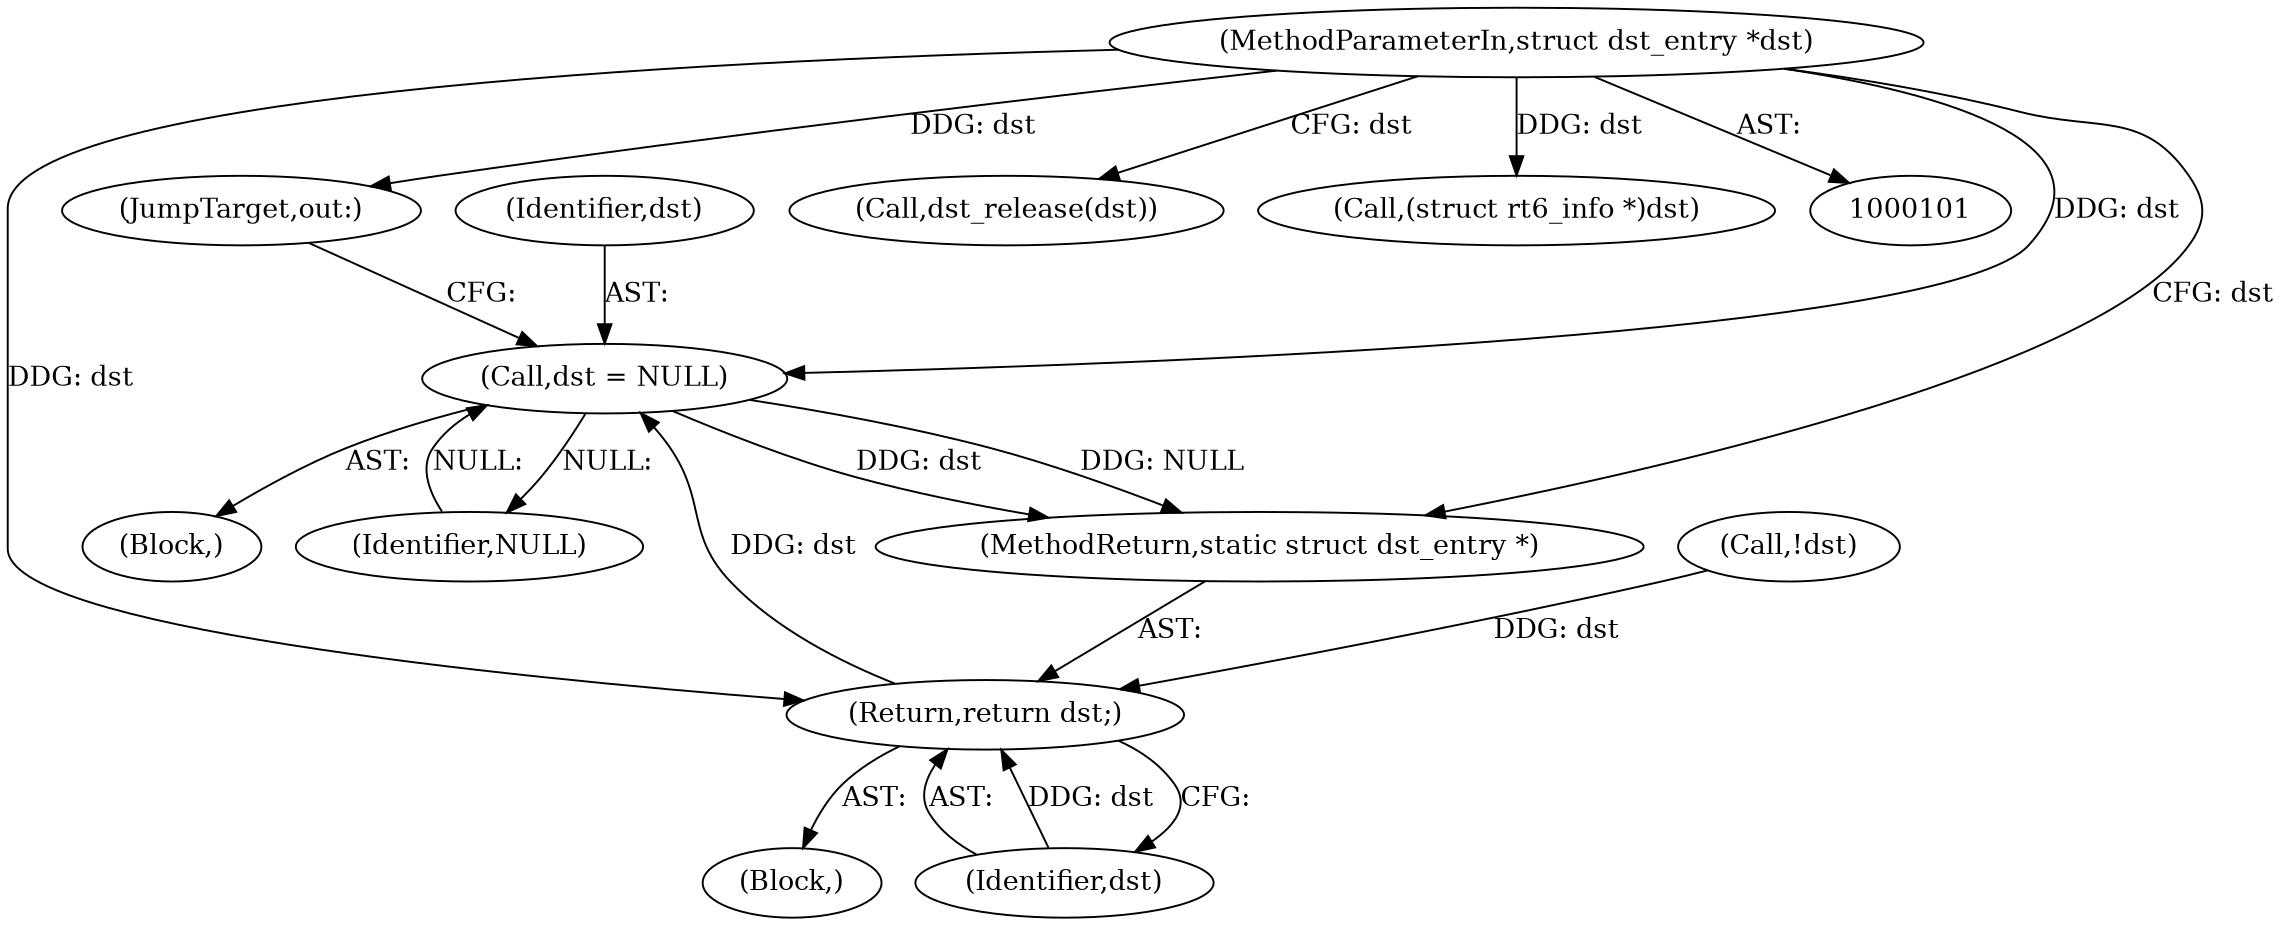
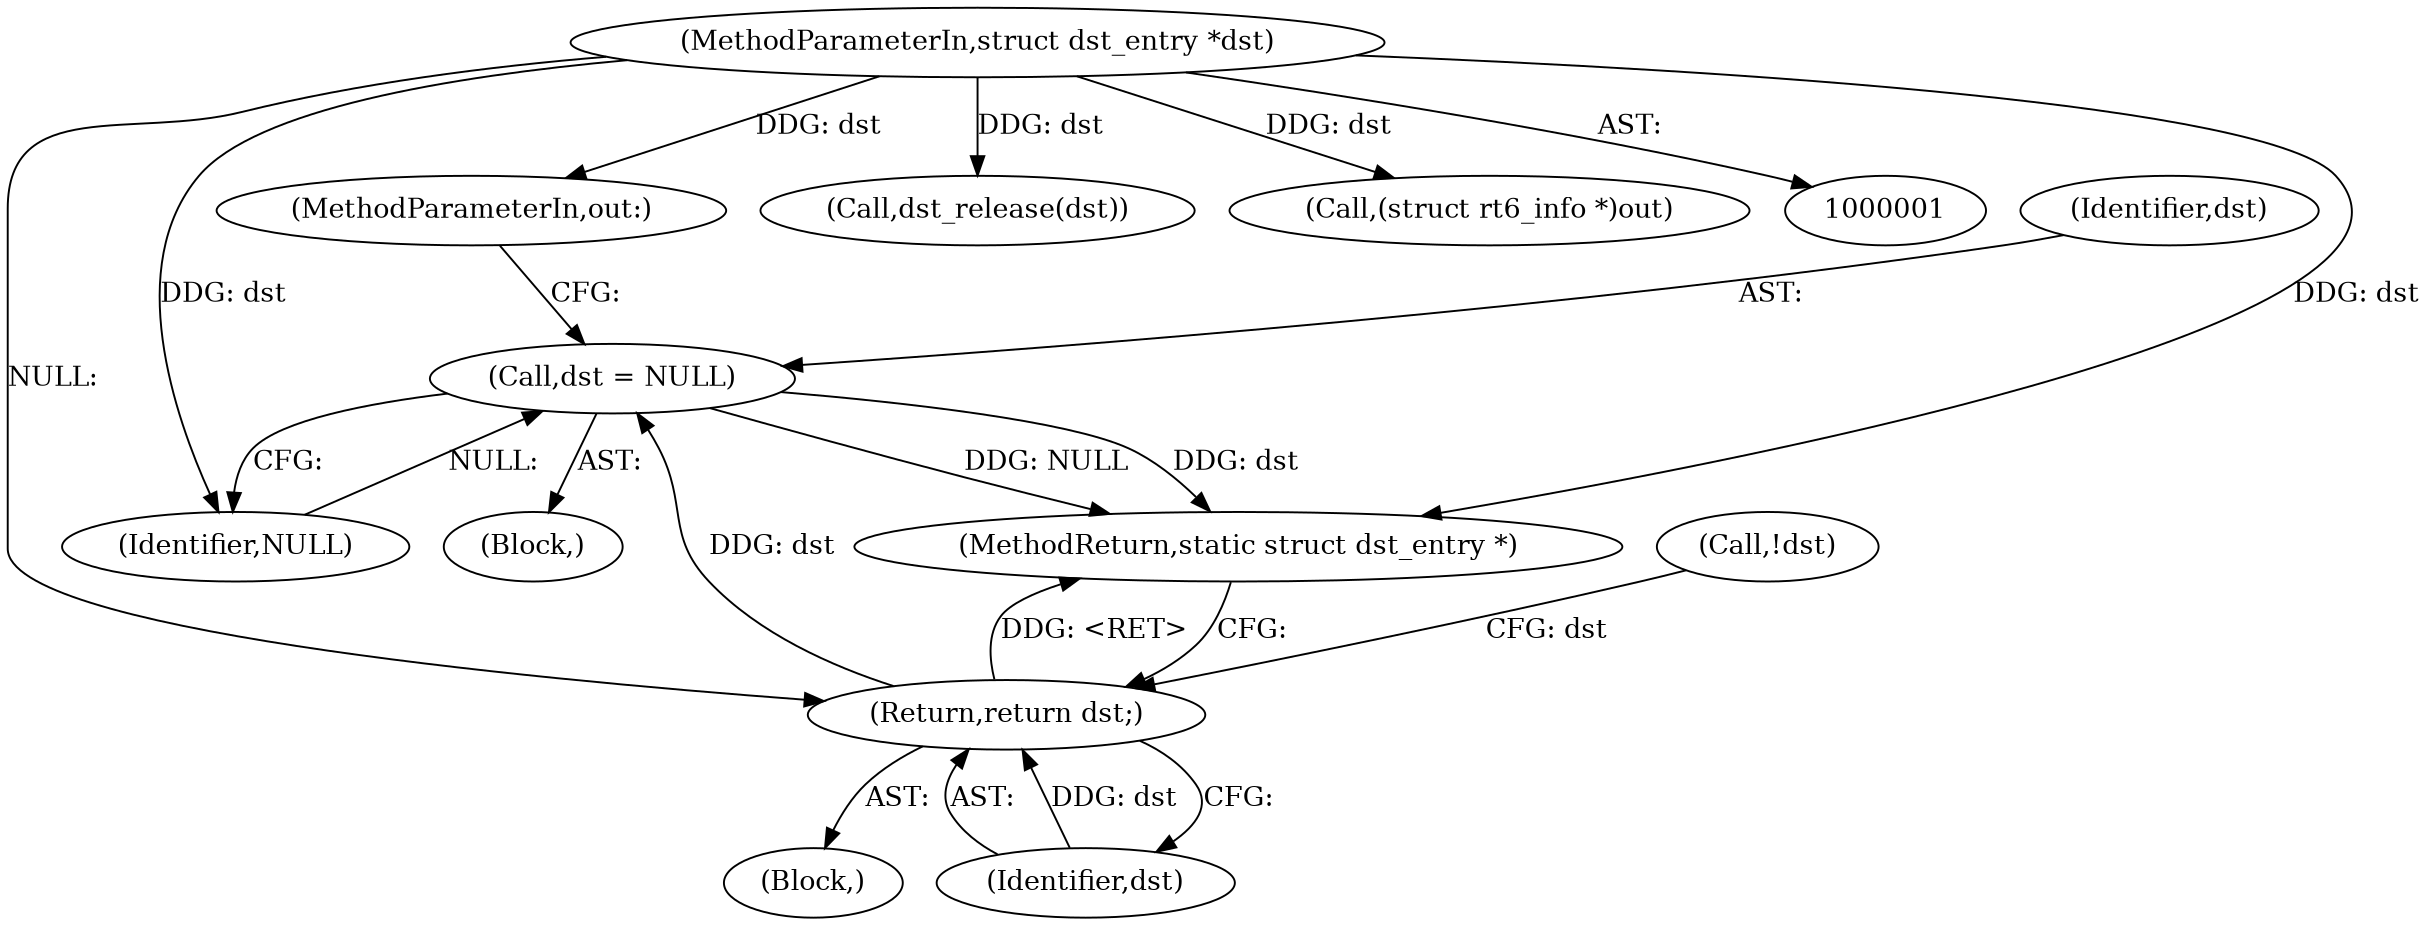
(1352, 127) -> (1041, 127)
(241, 211) -> (471, 211)
(1517, 211) -> (1490, 211)
(1911, 211) -> (1886, 211)
(2214, 295) -> (2357, 295)
(1608, 331) -> (245, 142)
(71, 379) -> (58, 379)
(612, 463) -> (293, 463)
none -> (1002, 615)
(1175, 631) -> (1257, 631)
(1557, 631) -> (1547, 631)
